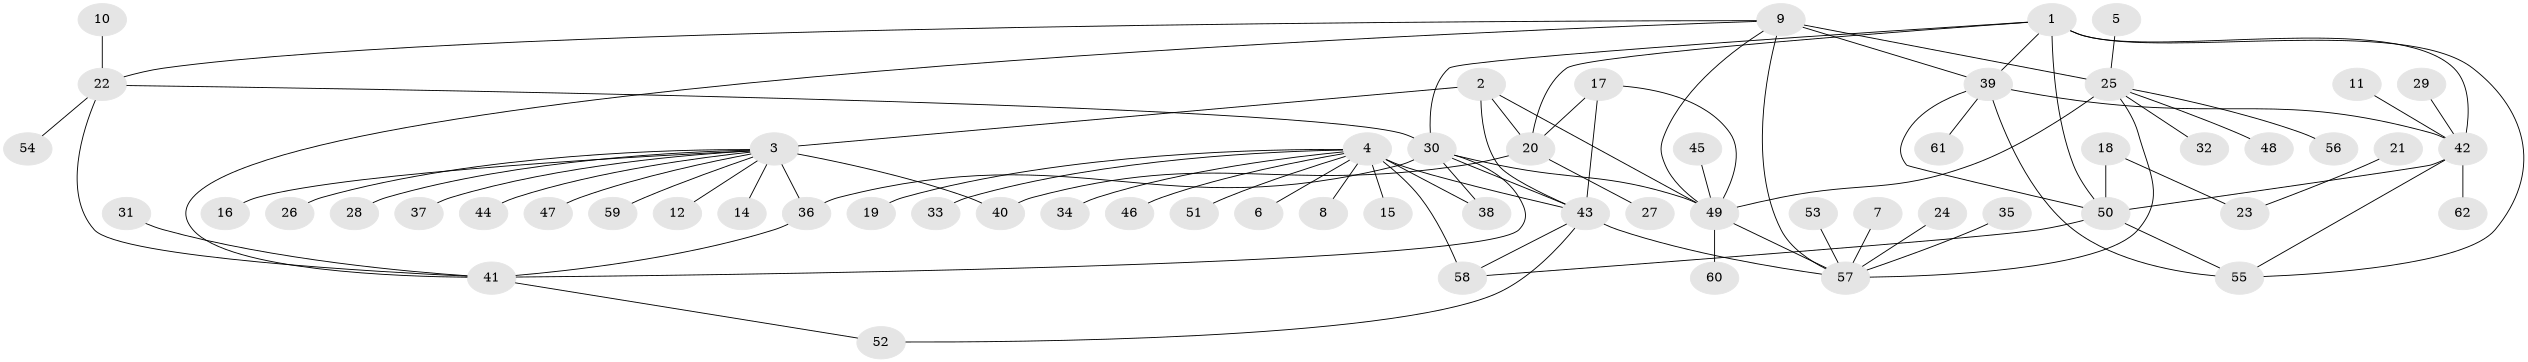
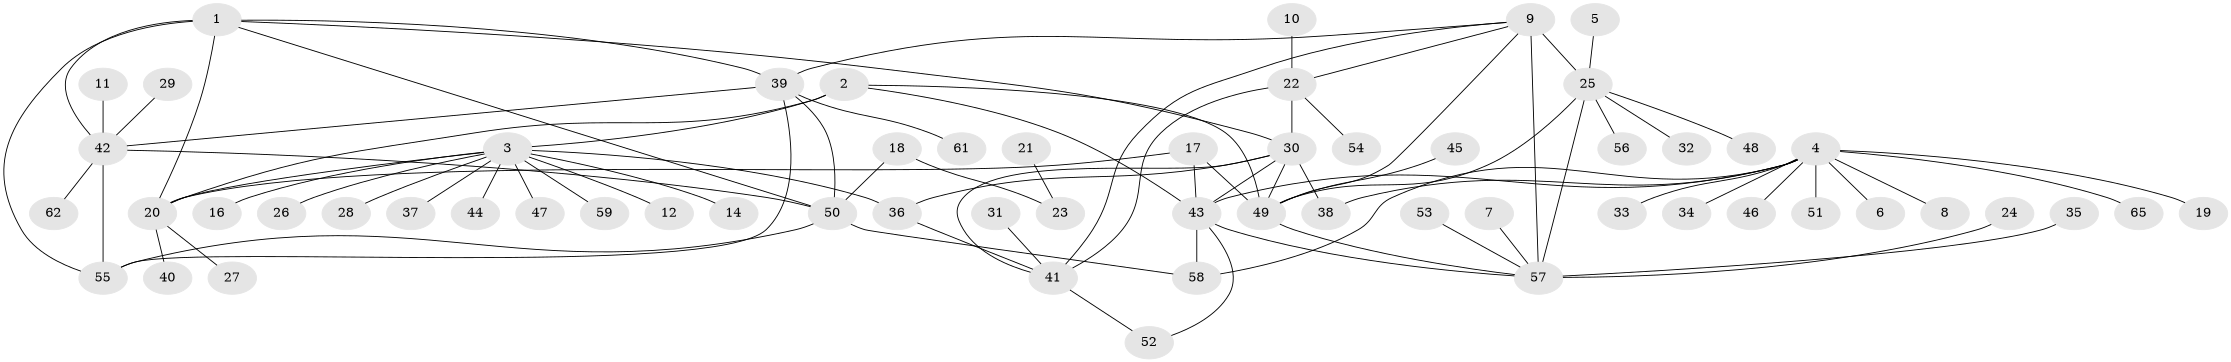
(891, 174) -> (318, 173)
(1388, 214) -> (2139, 214)
(1715, 278) -> none
